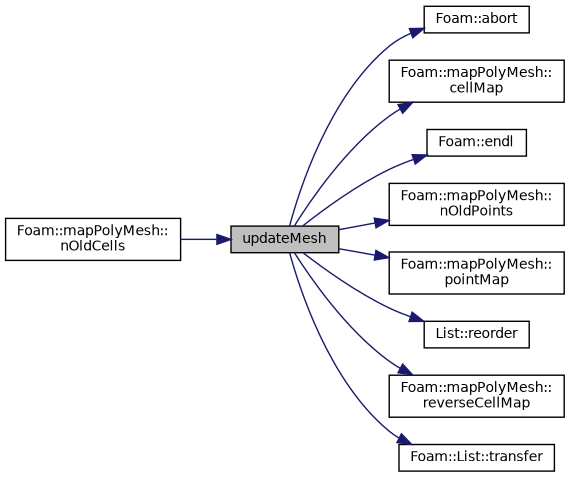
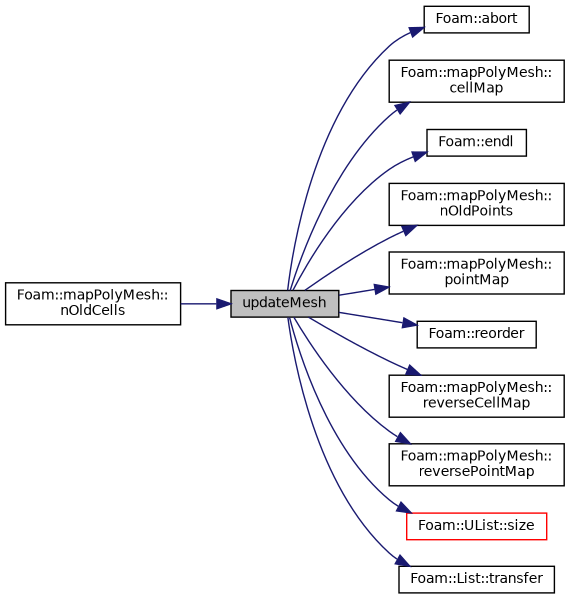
(477, 335) -> (477, 335)
none -> (477, 465)
none -> (477, 526)
